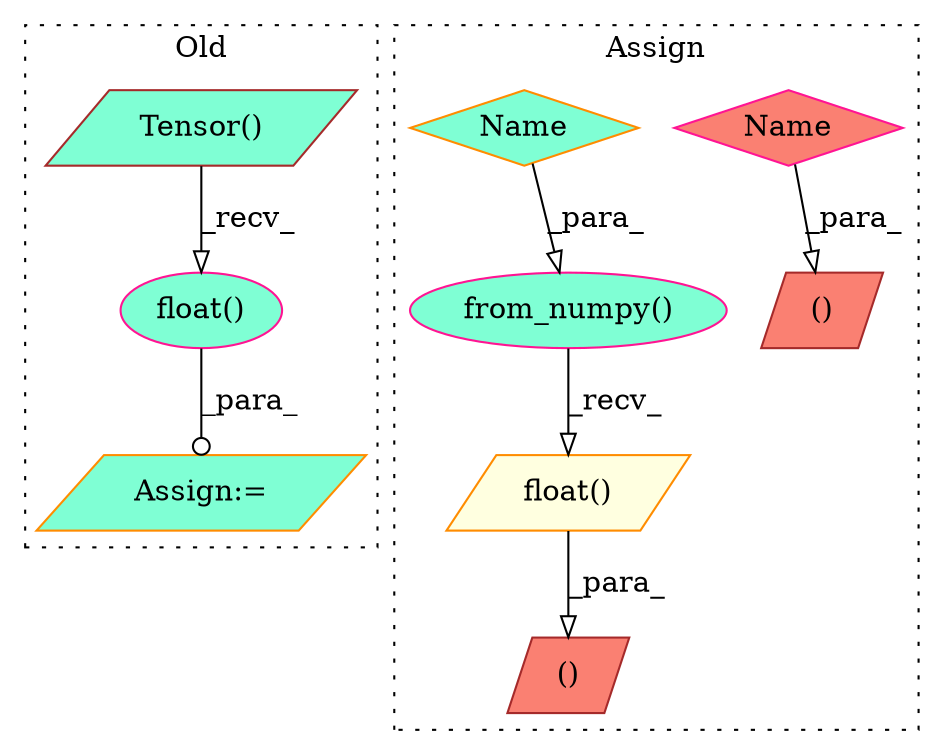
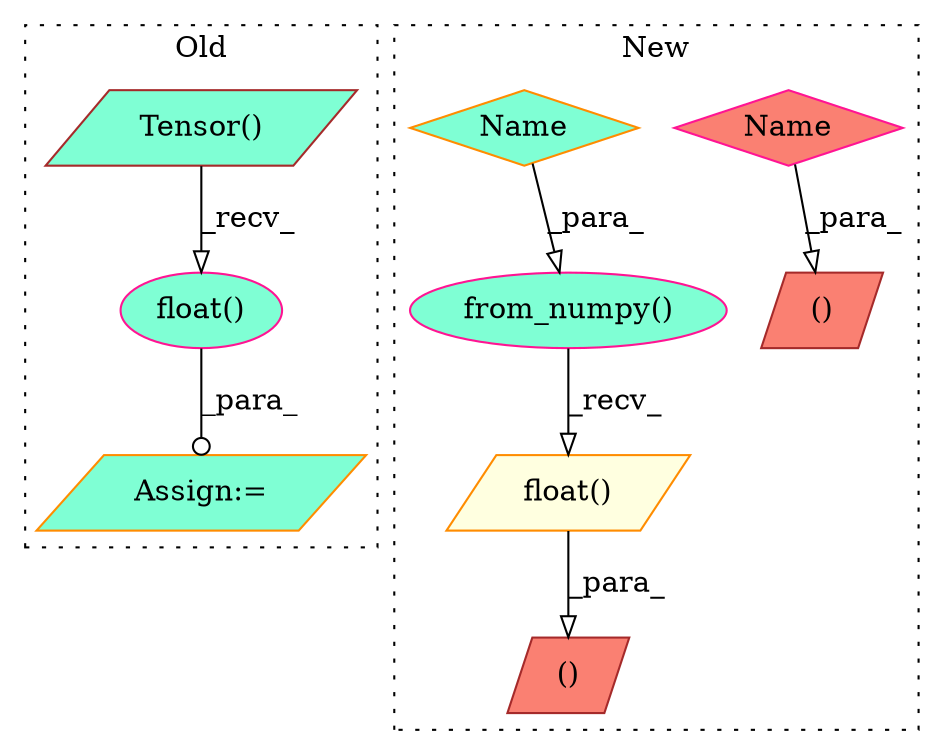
(656, 49) -> (656, 49)
